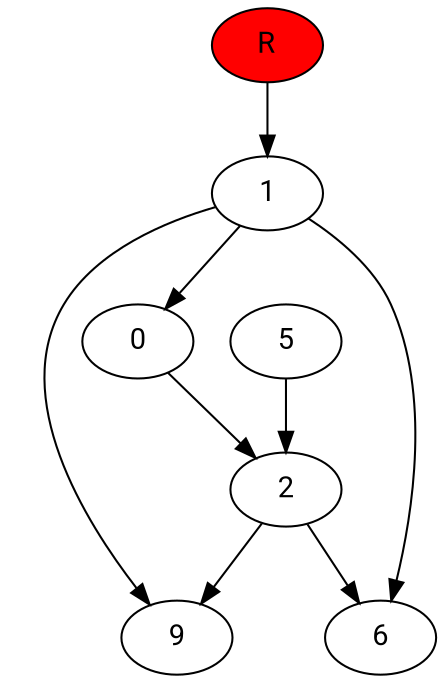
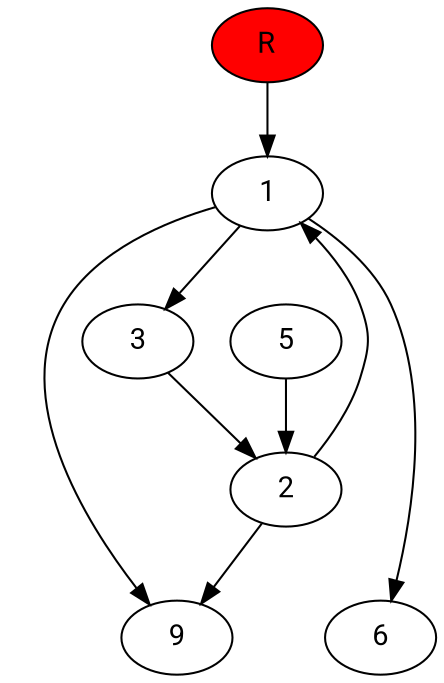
(138, 341) -> (138, 341)
(328, 555) -> (367, 347)
